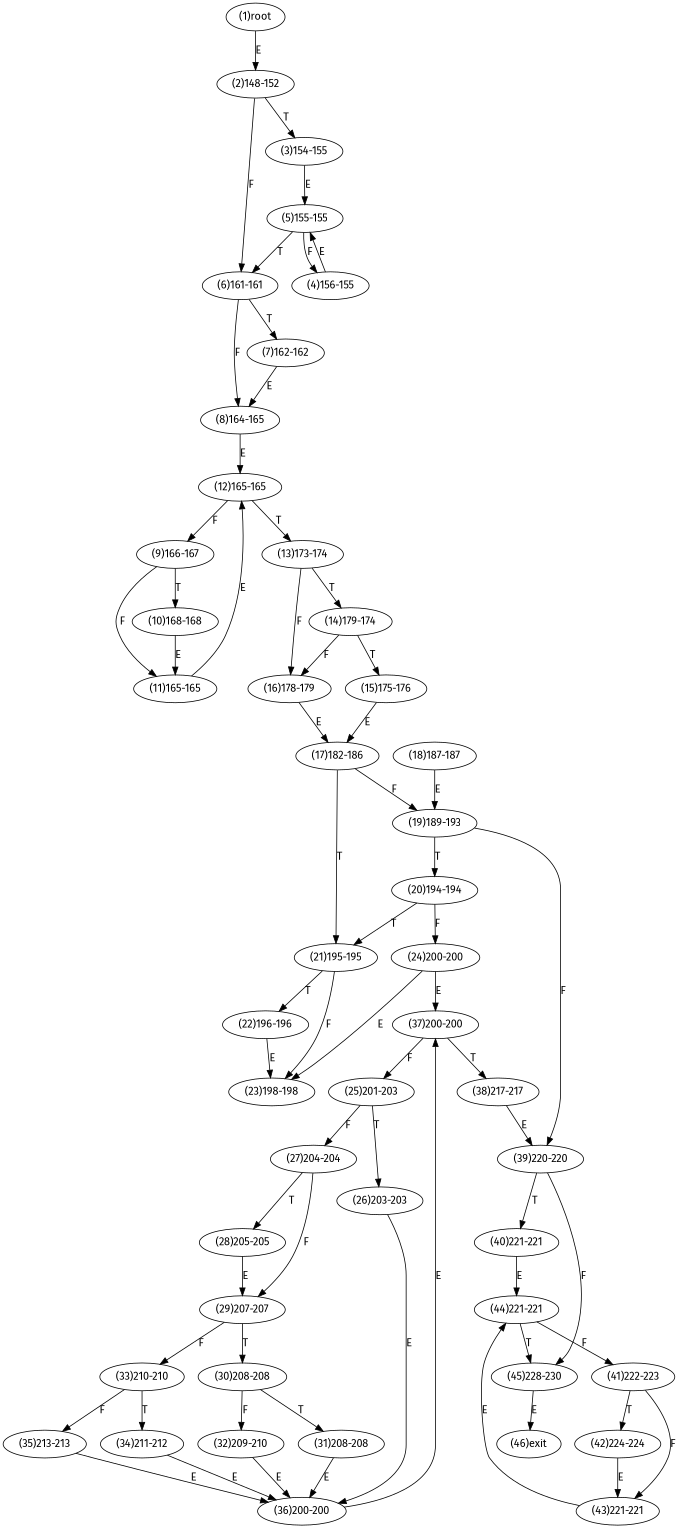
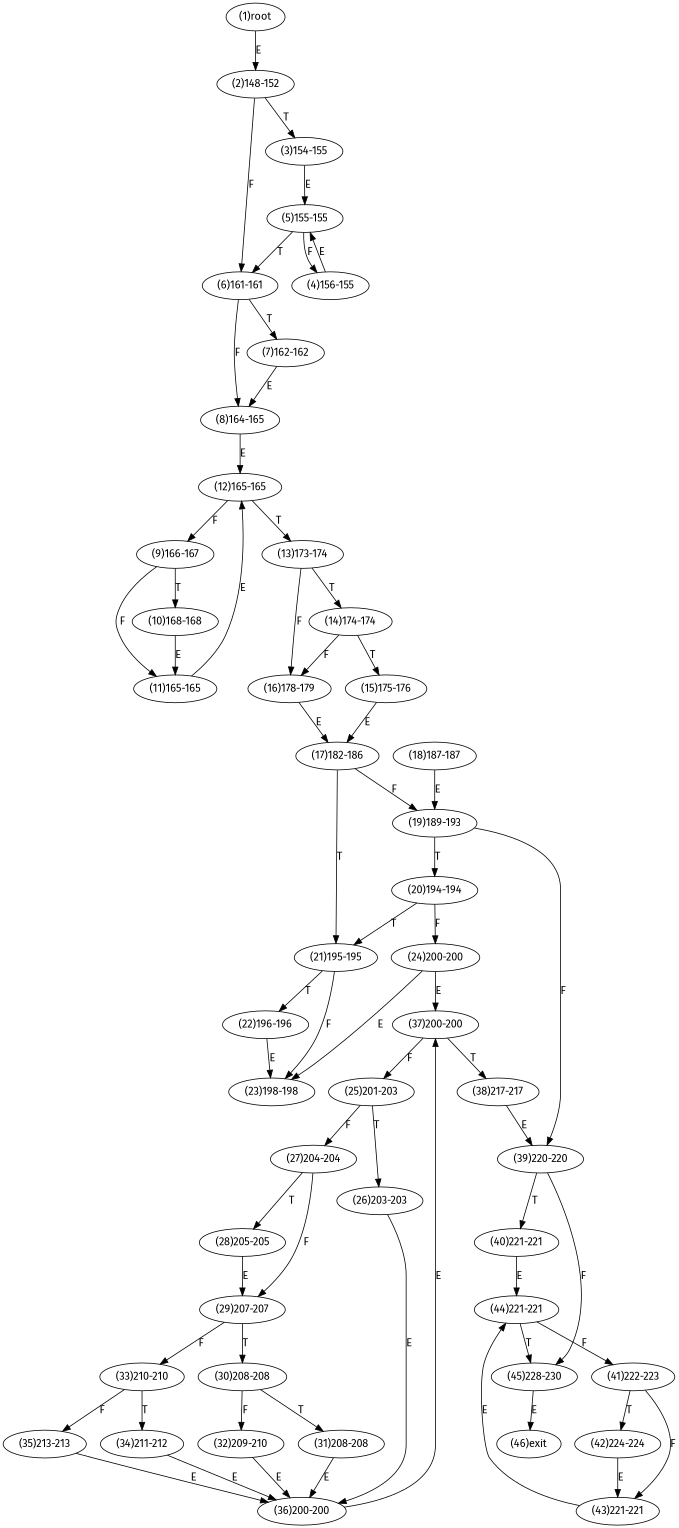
(351, 622) -> (351, 622)
